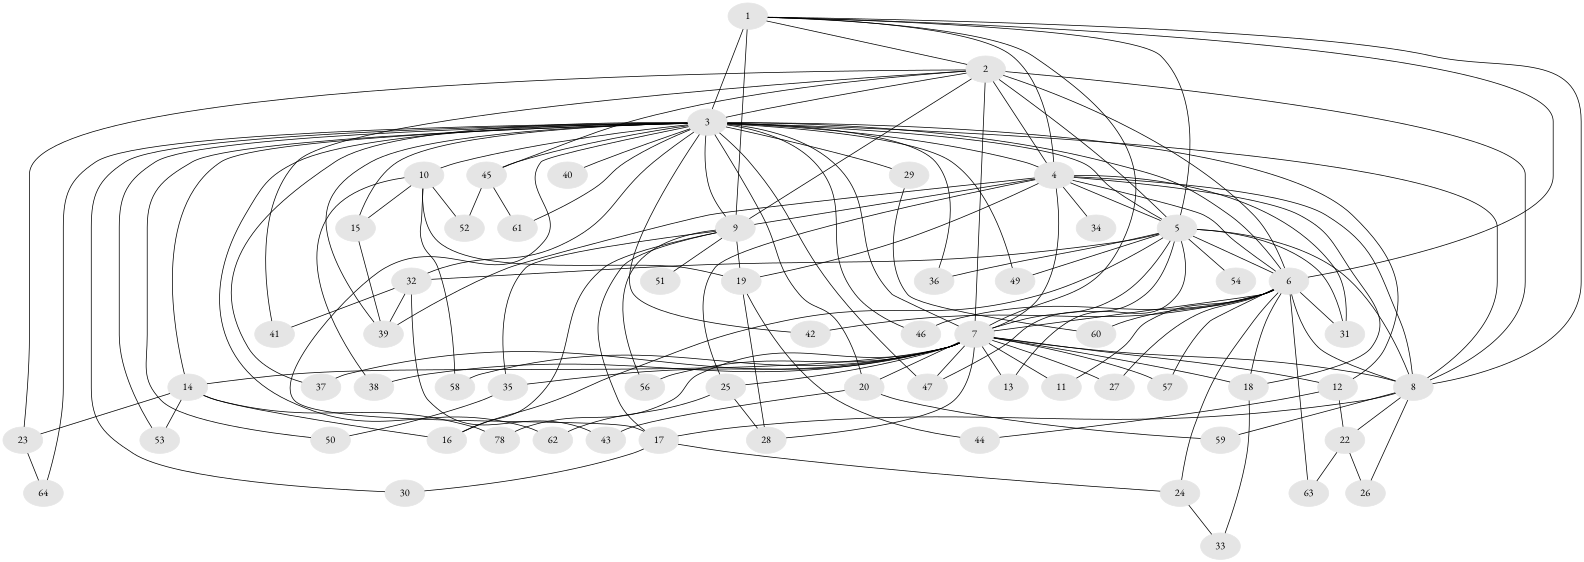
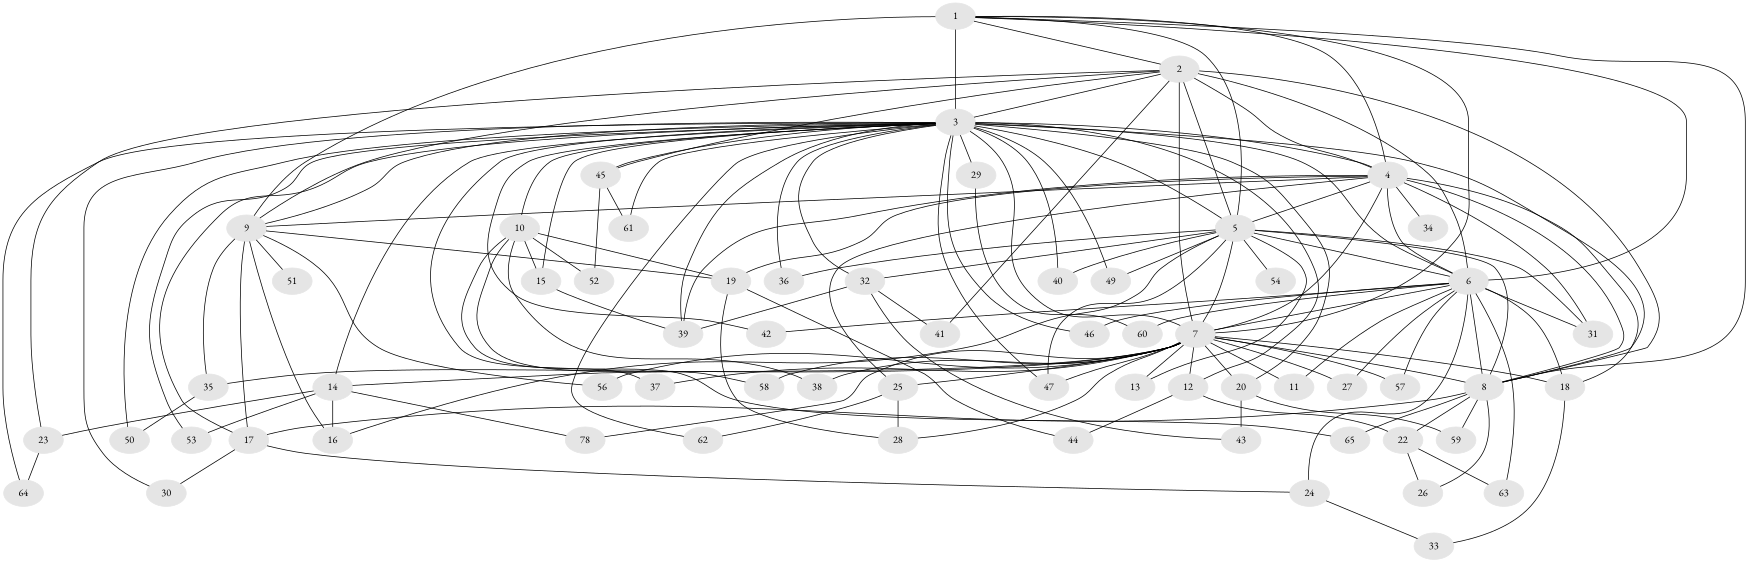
none -> (1144, 250)
none -> (1350, 440)
